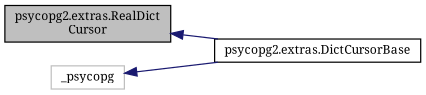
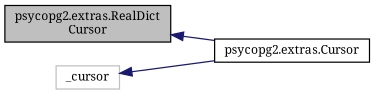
(318, 51) -> (292, 51)
(88, 77) -> (88, 77)
